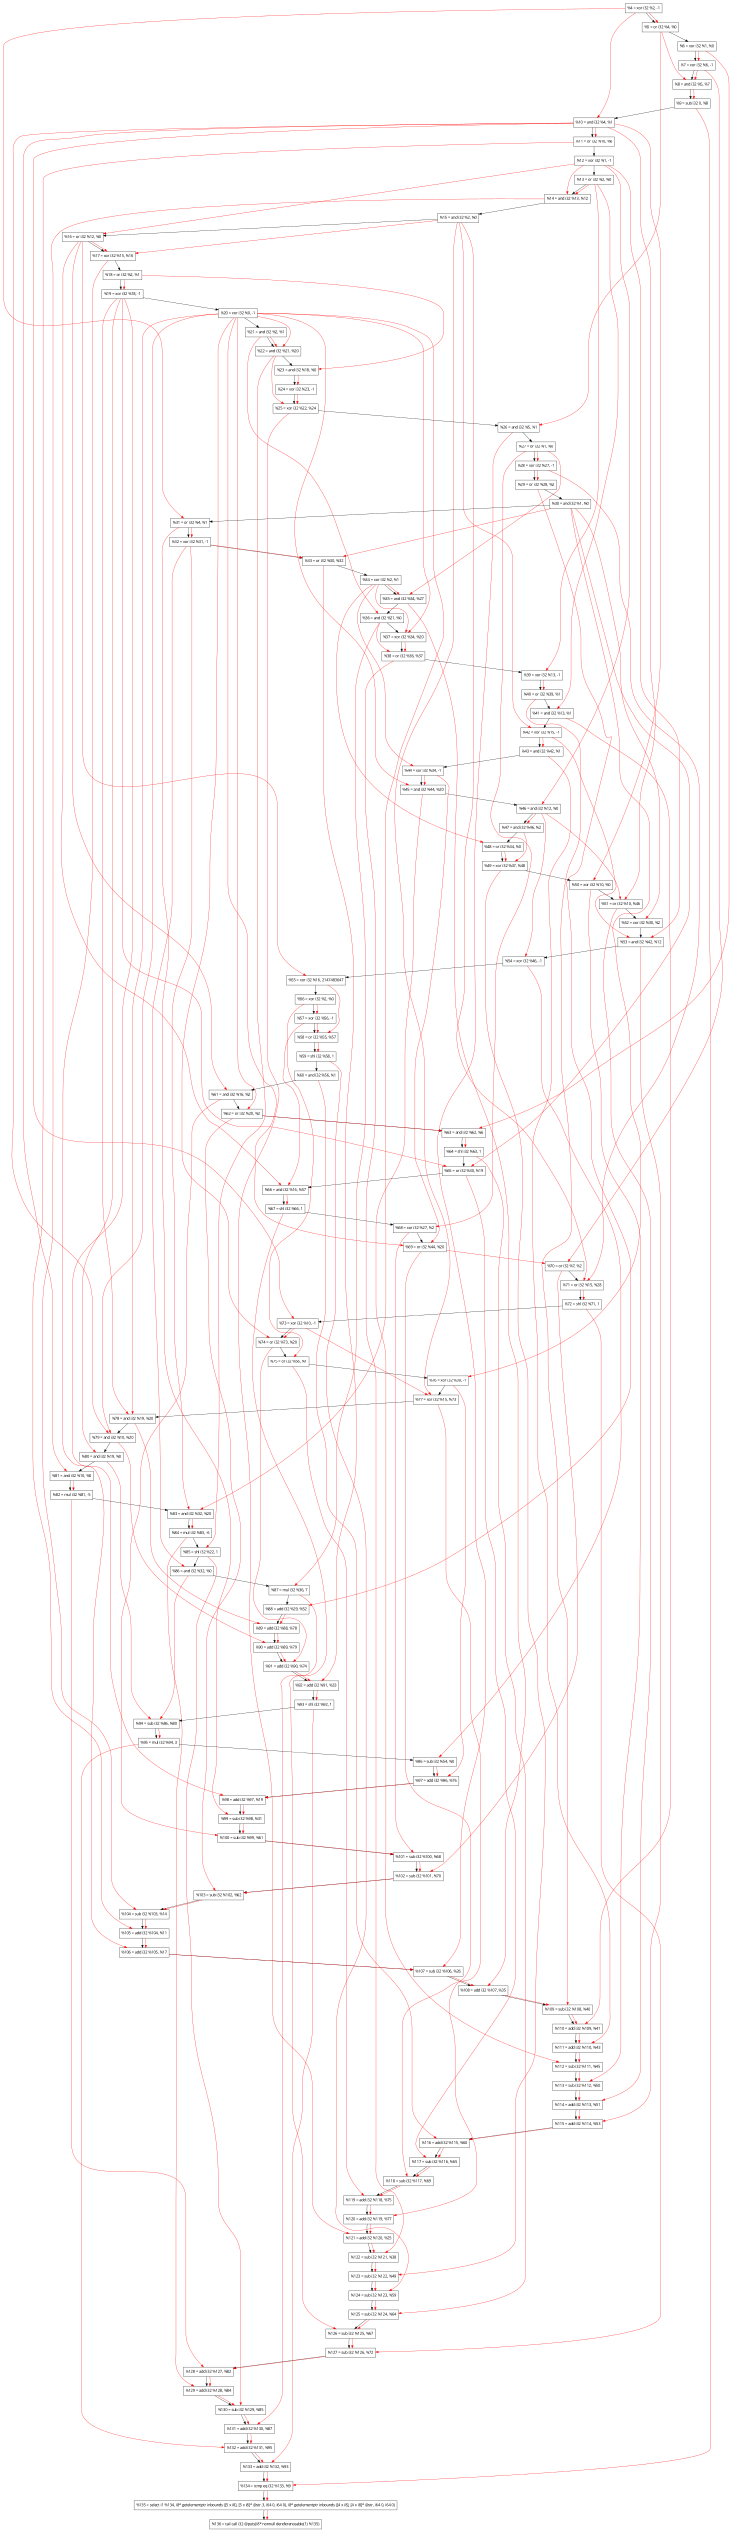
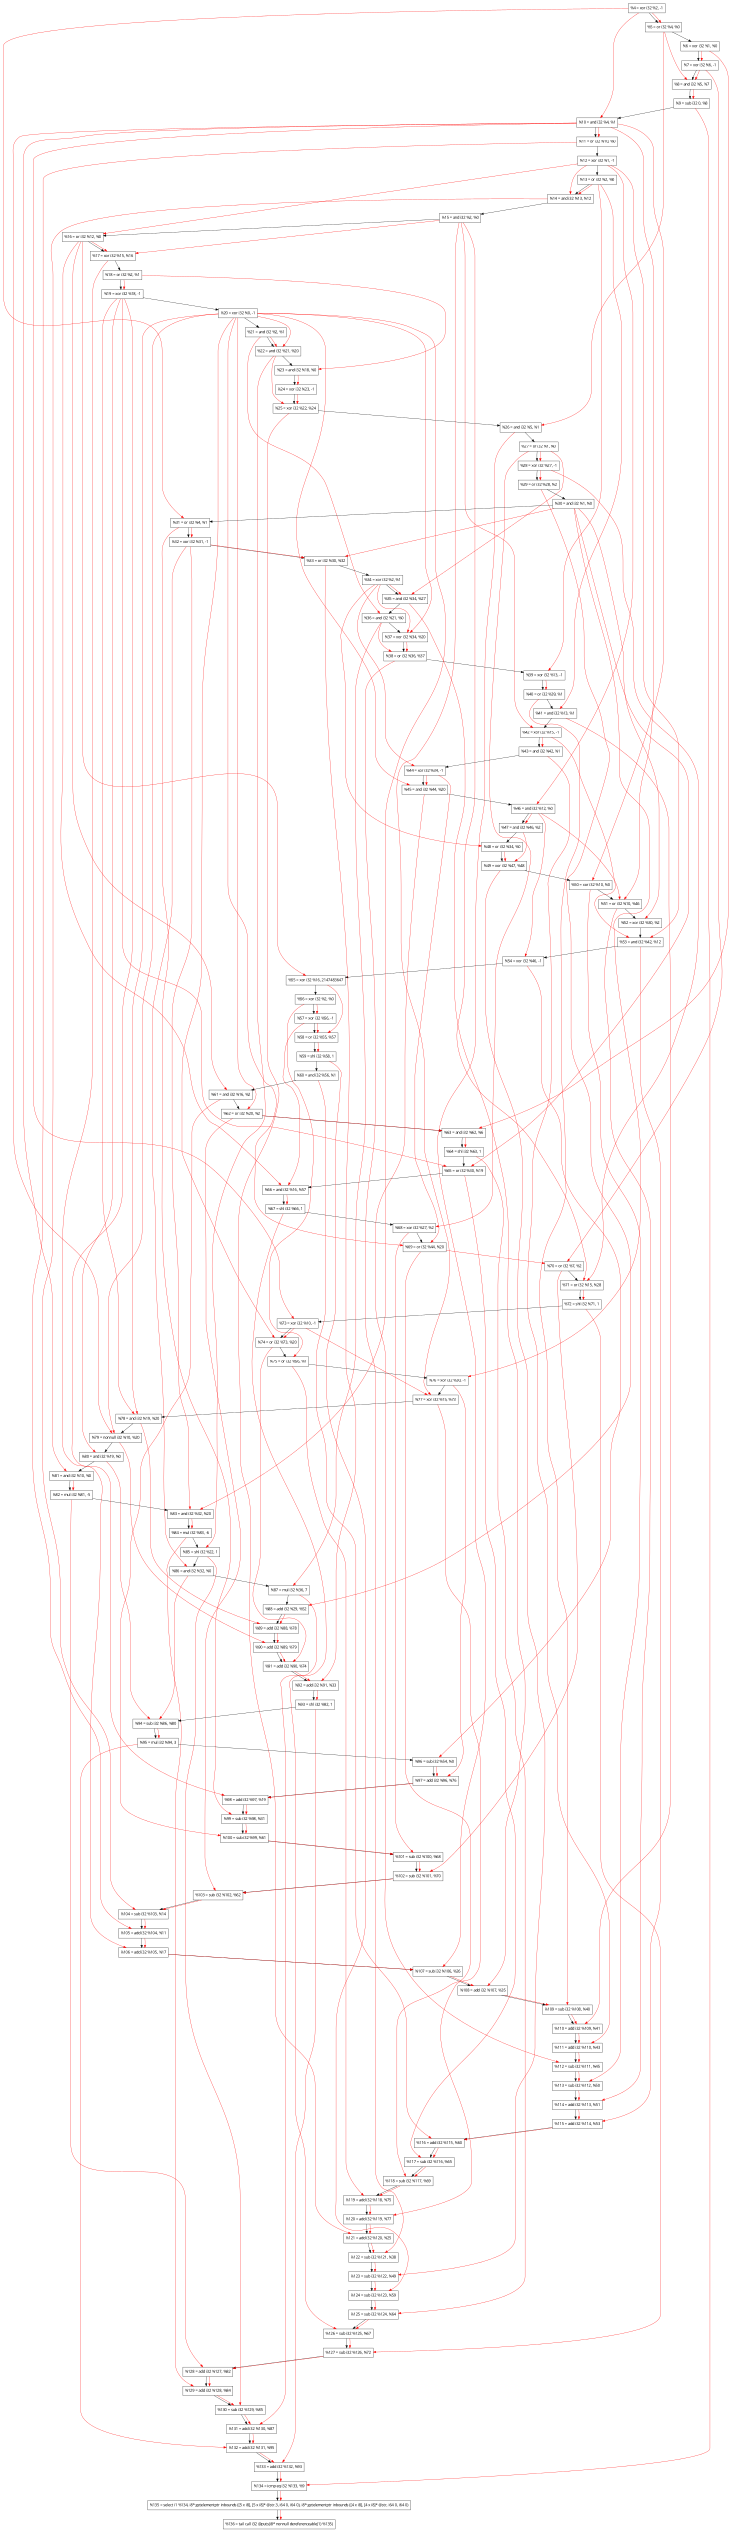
(113, 1438) -> (116, 1438)
